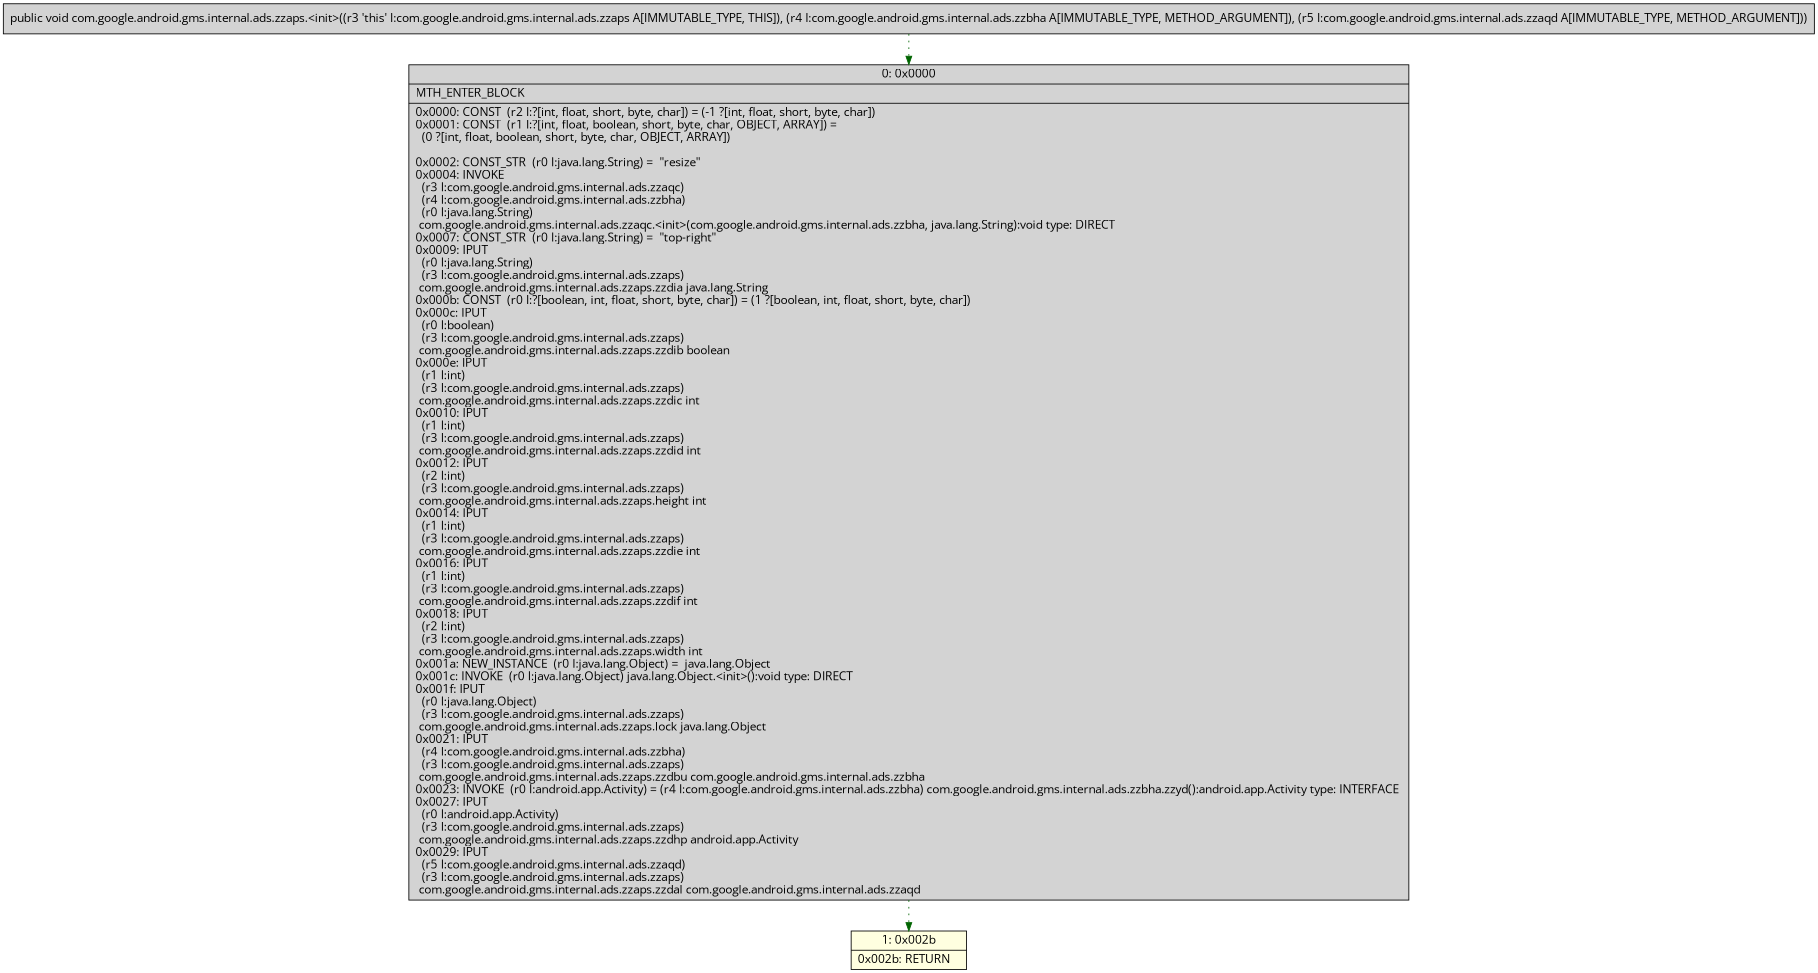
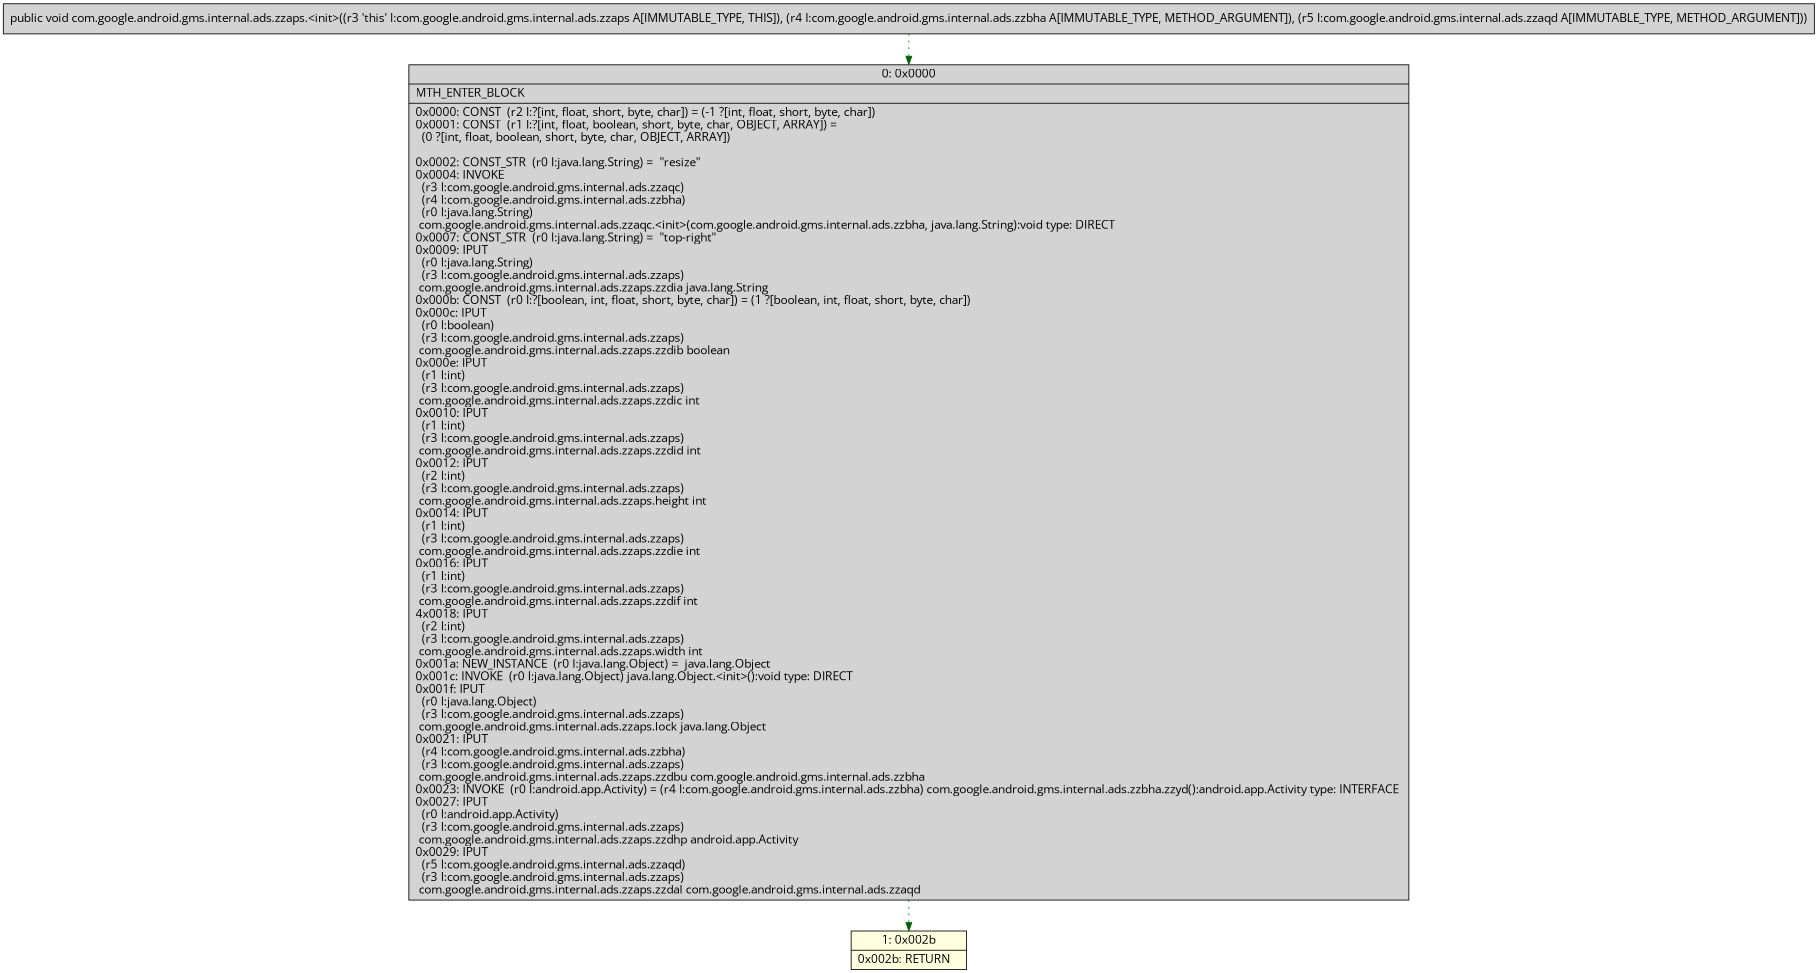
(455, 614) -> (455, 614)
